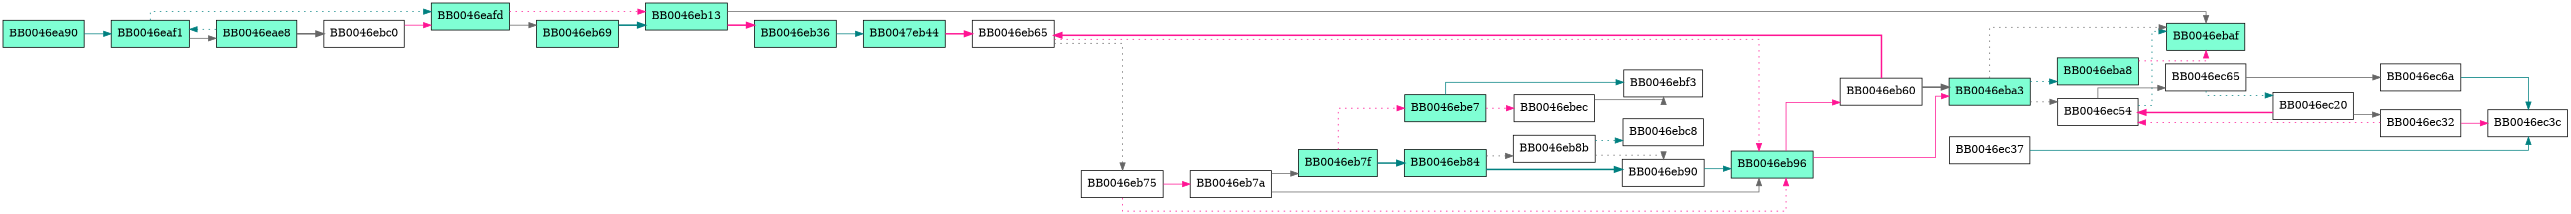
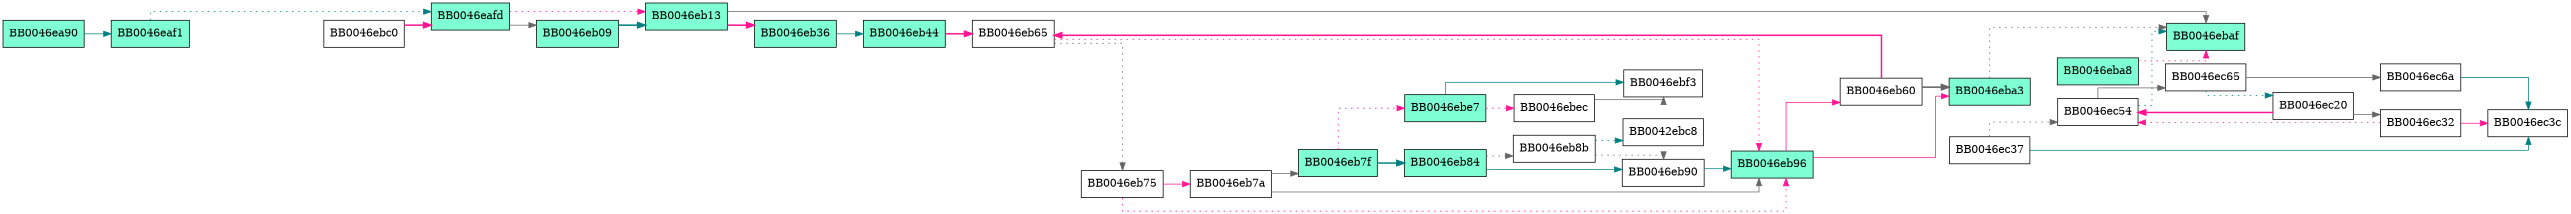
(414, 25) -> (414, 25)
(257, 34) -> none
(577, 34) -> (577, 34)
(904, 34) -> (904, 34)
(2040, 82) -> none
(2040, 102) -> (2013, 122)
(1663, 132) -> (1663, 132)
(1550, 169) -> (1550, 169)
